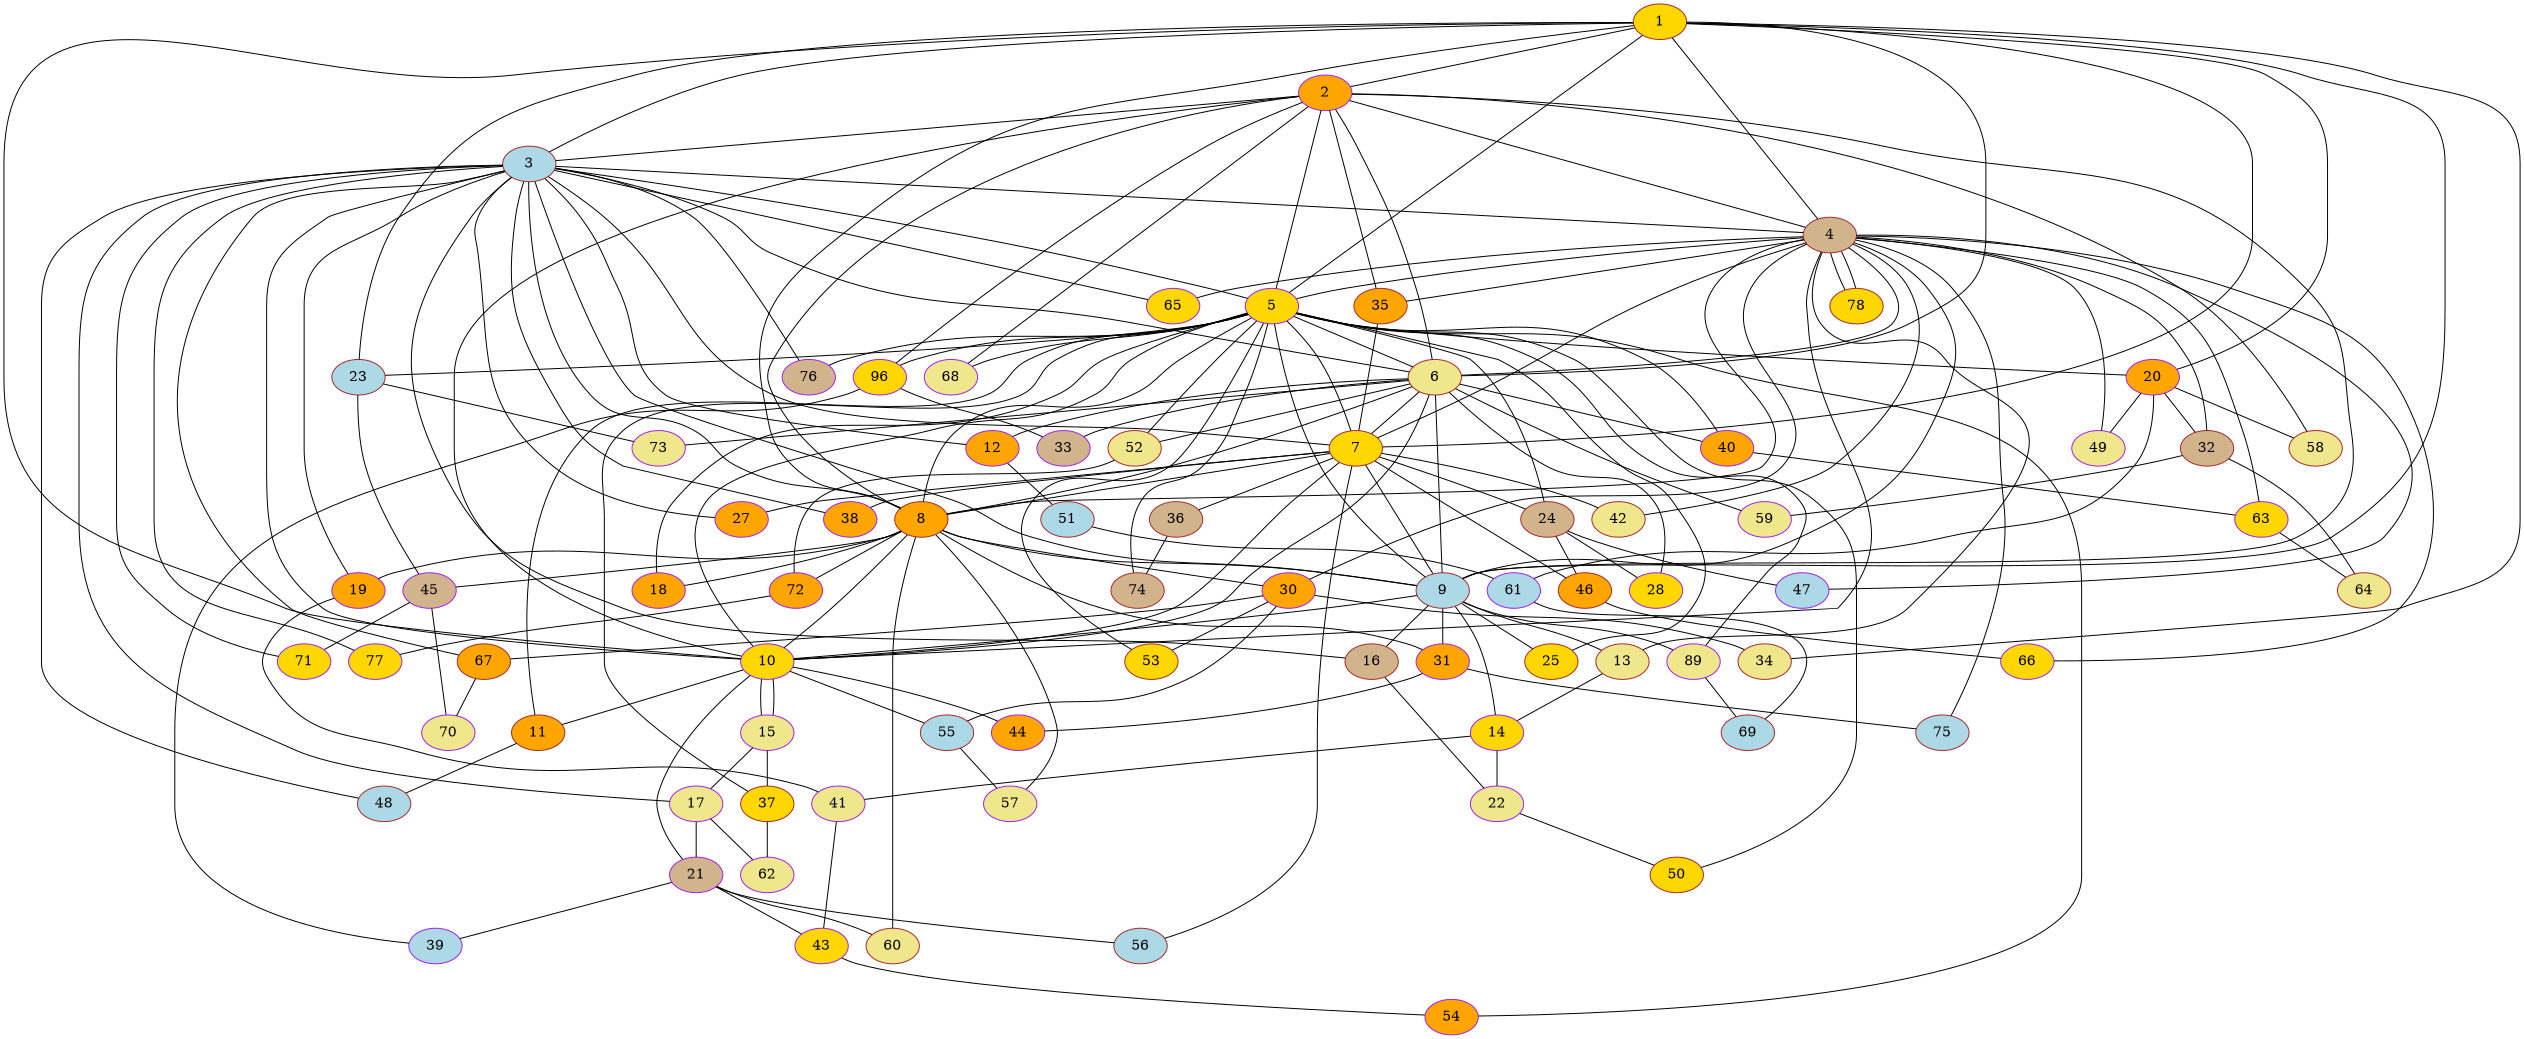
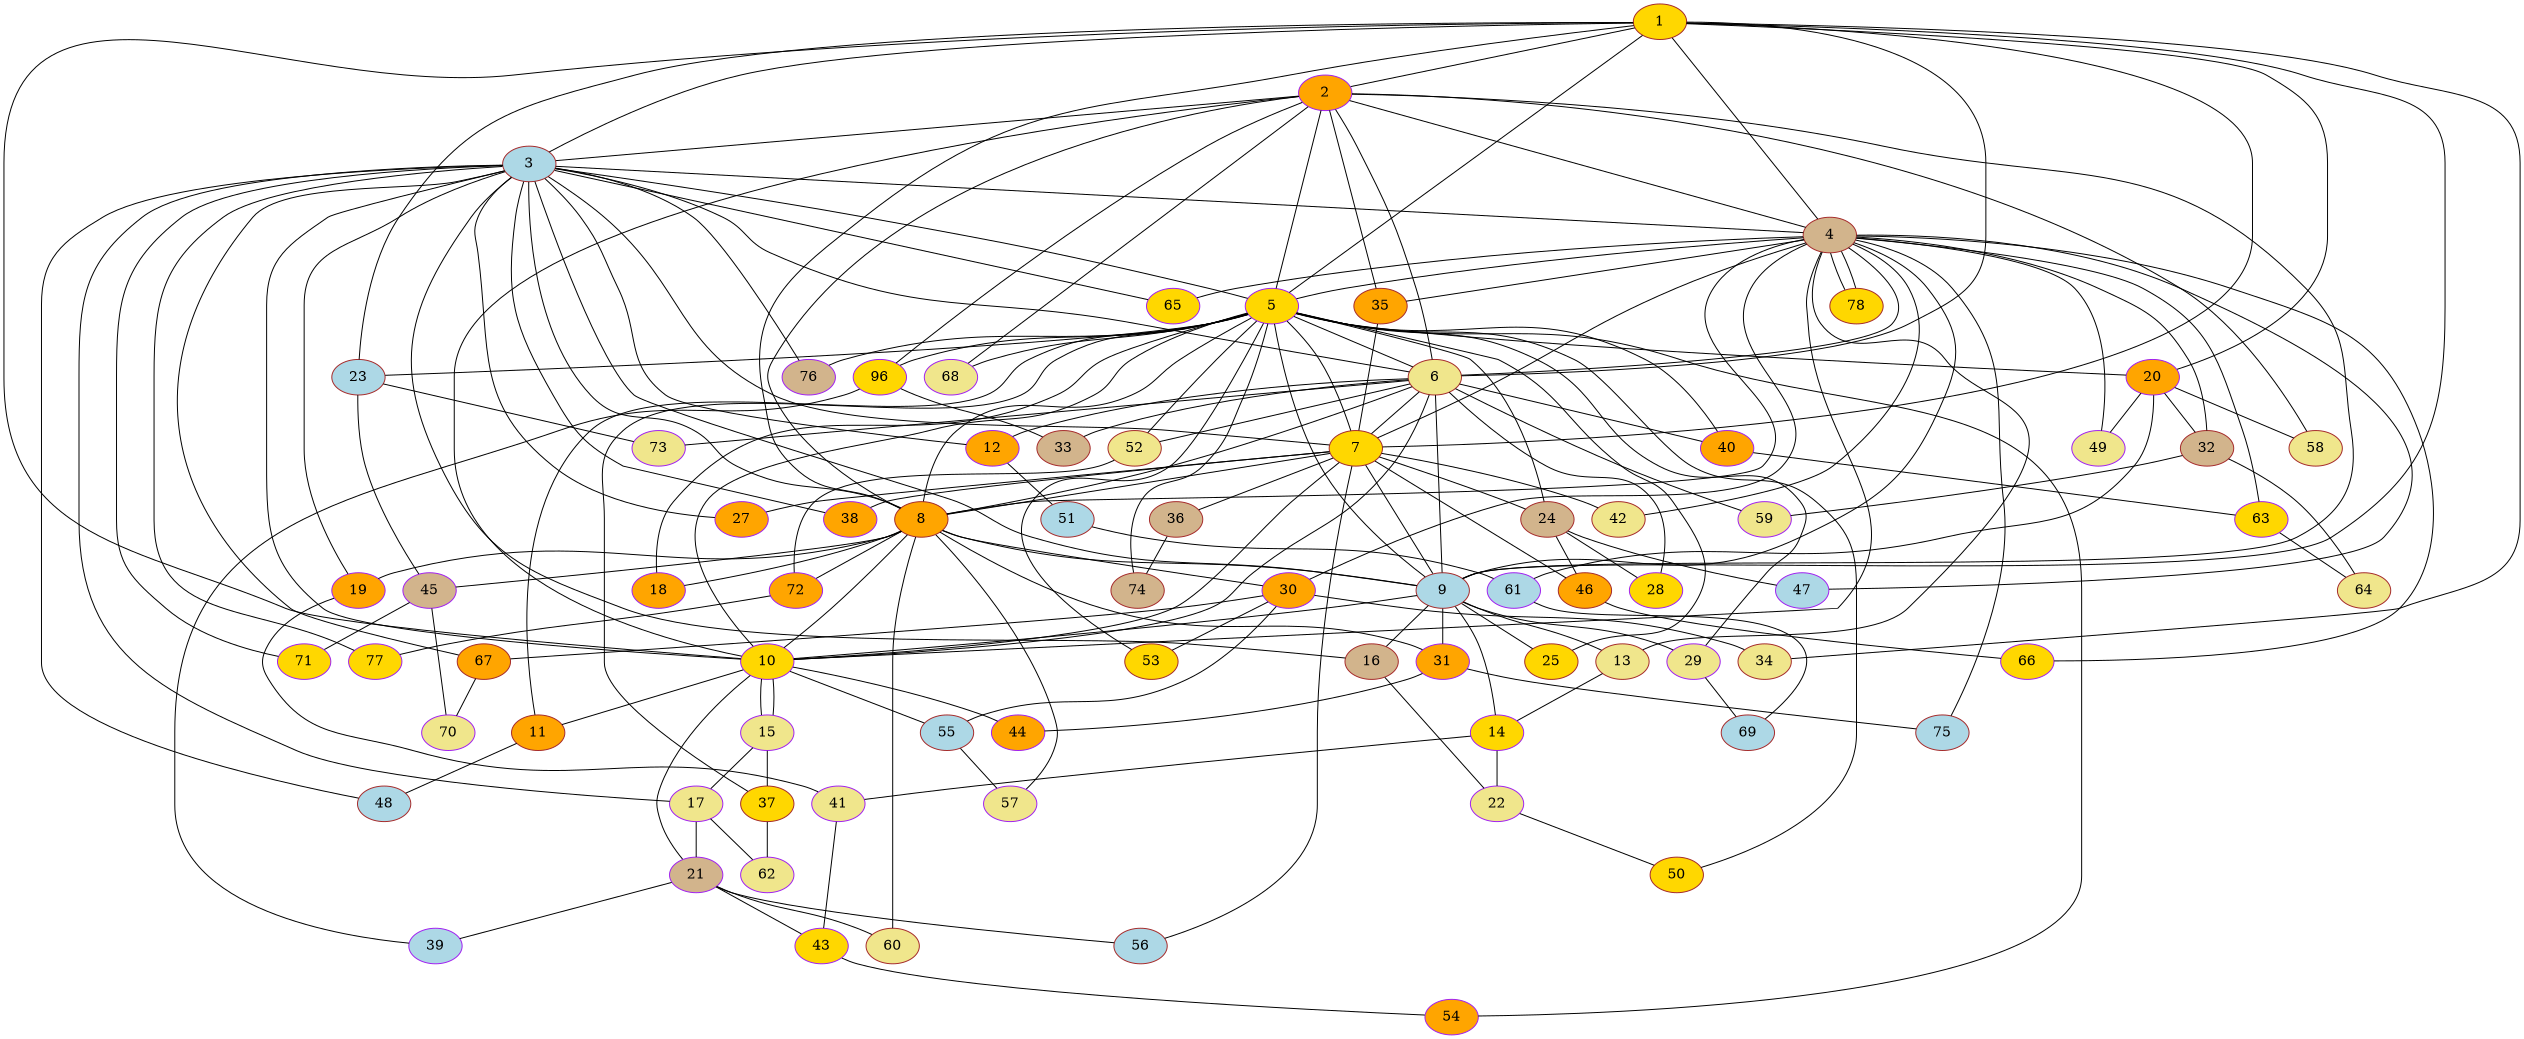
(1064, 448) -> (1064, 448)
(1694, 662) -> (1694, 662)
